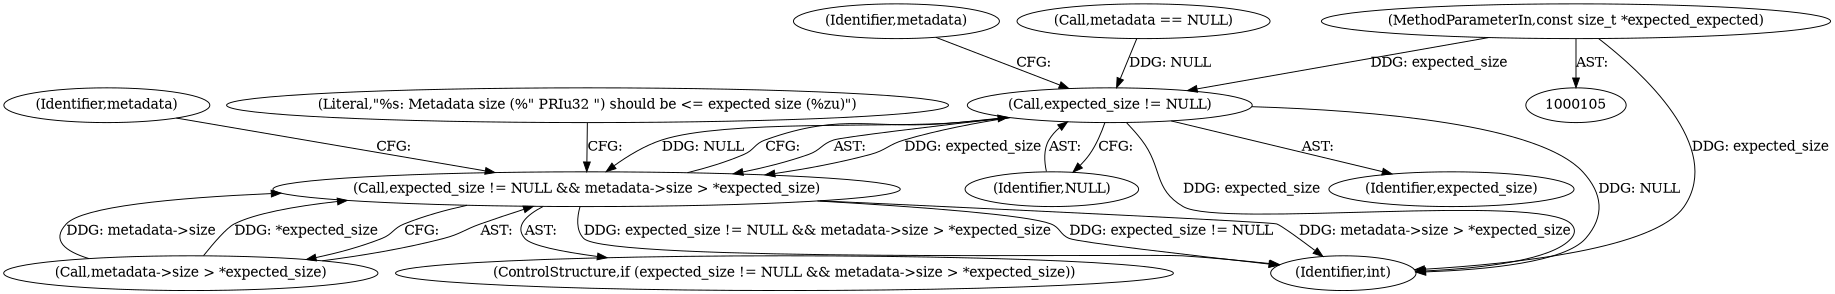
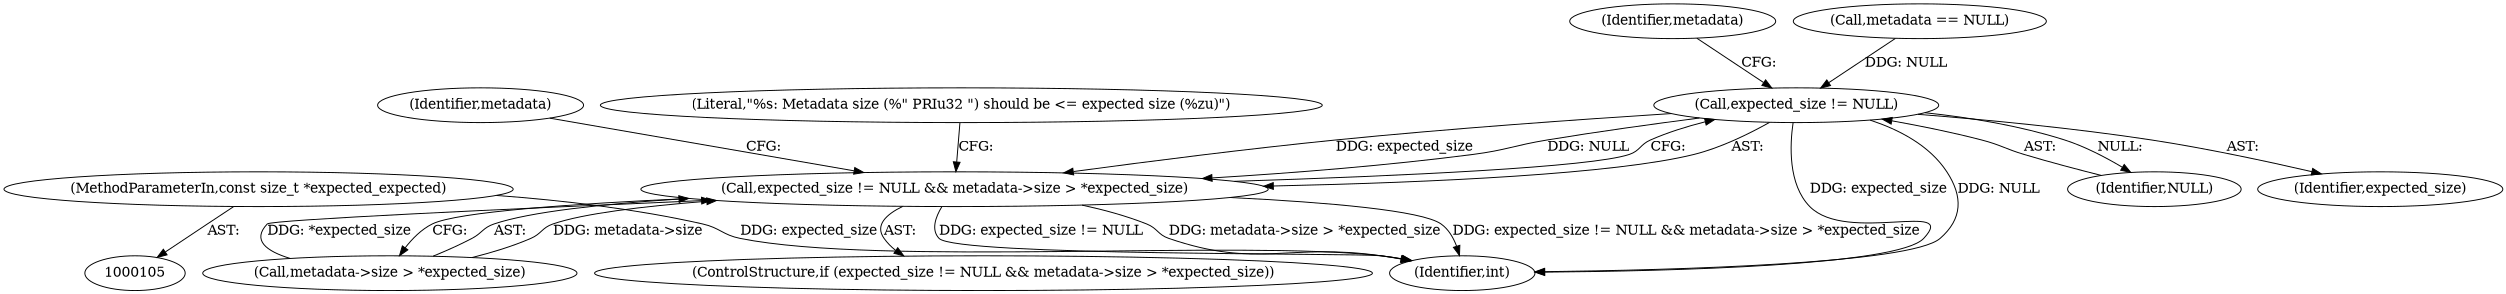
(1343, 63) -> none
(1118, 147) -> (2123, 147)
